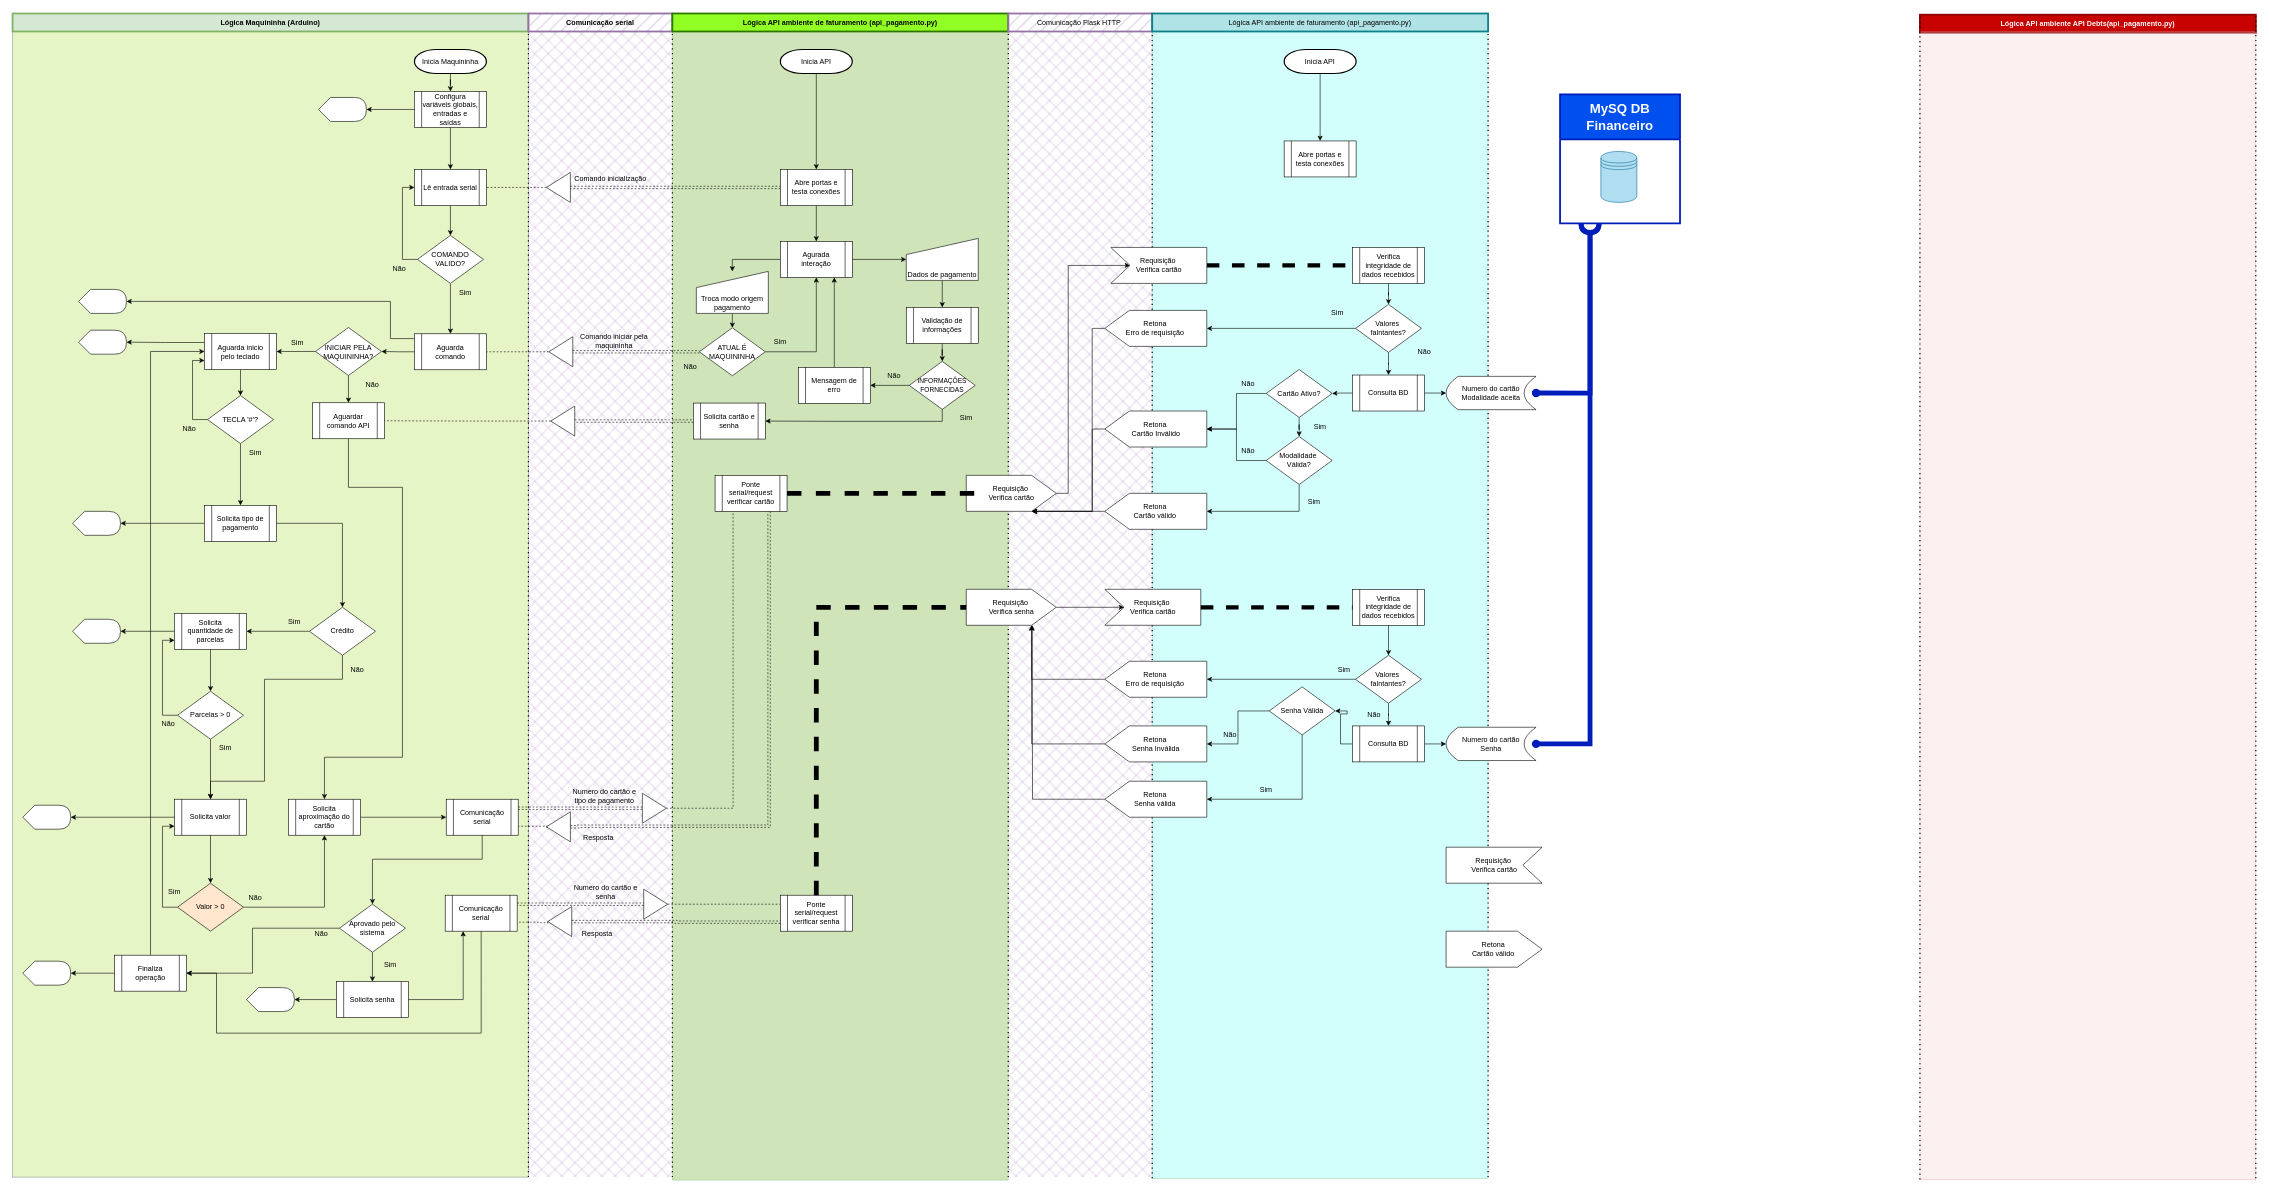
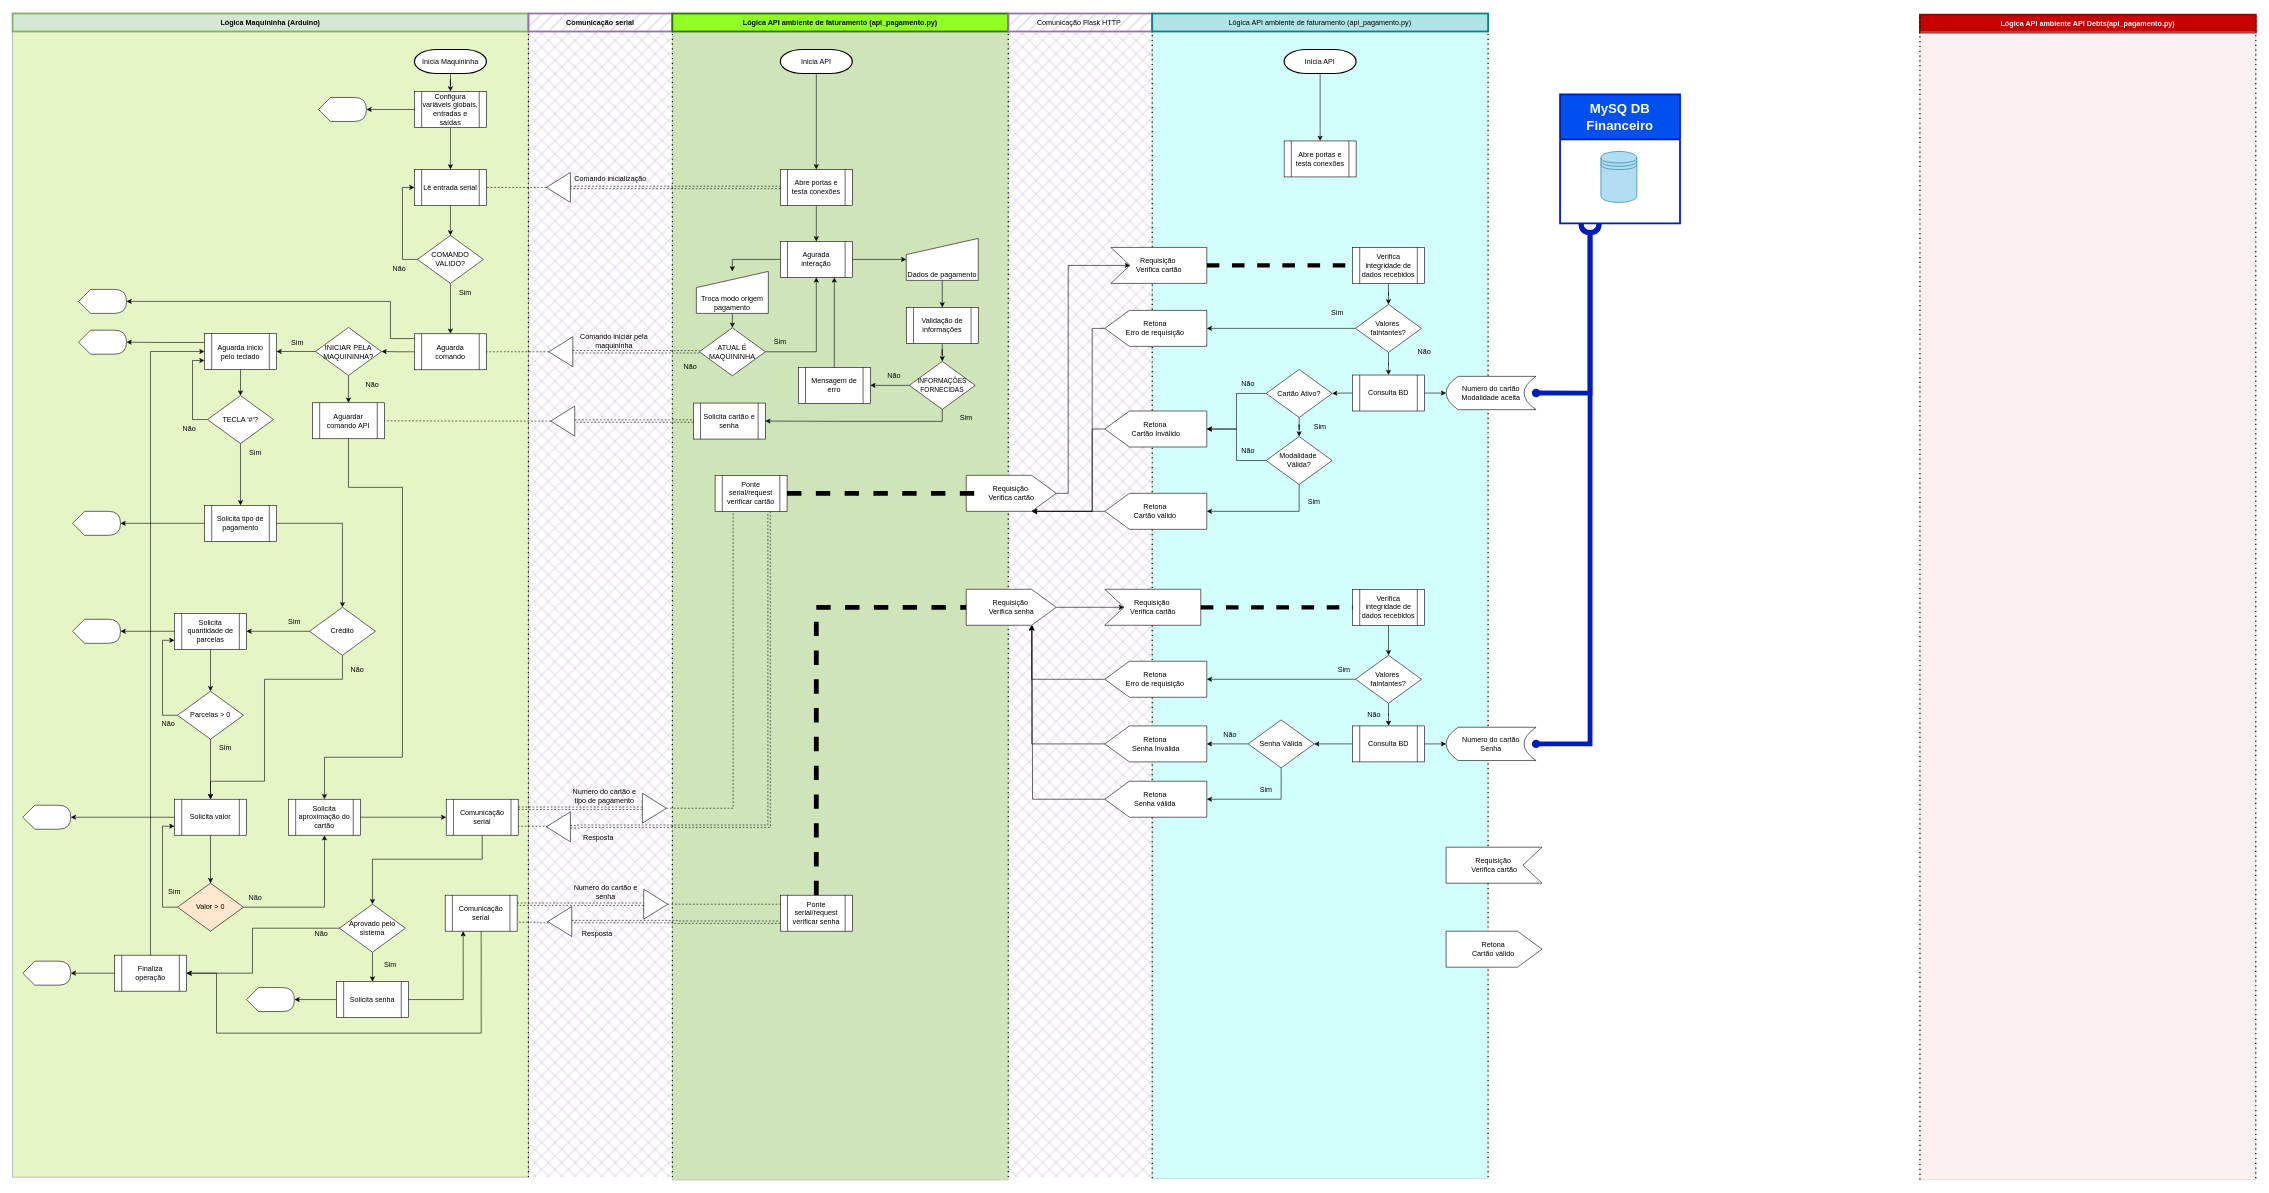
(1302, 711) -> (1281, 744)
